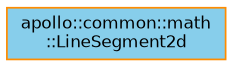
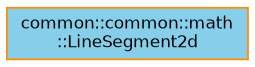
(116, 34) -> (127, 34)
